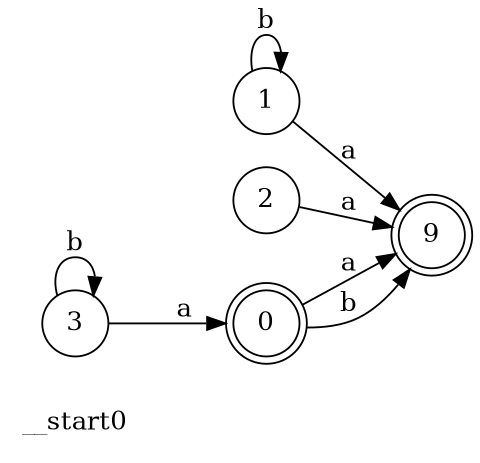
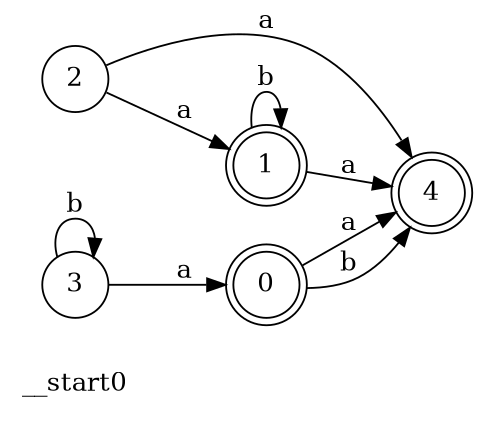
(266, 101) -> (266, 165)
none -> (159, 117)
(432, 235) -> (432, 193)
